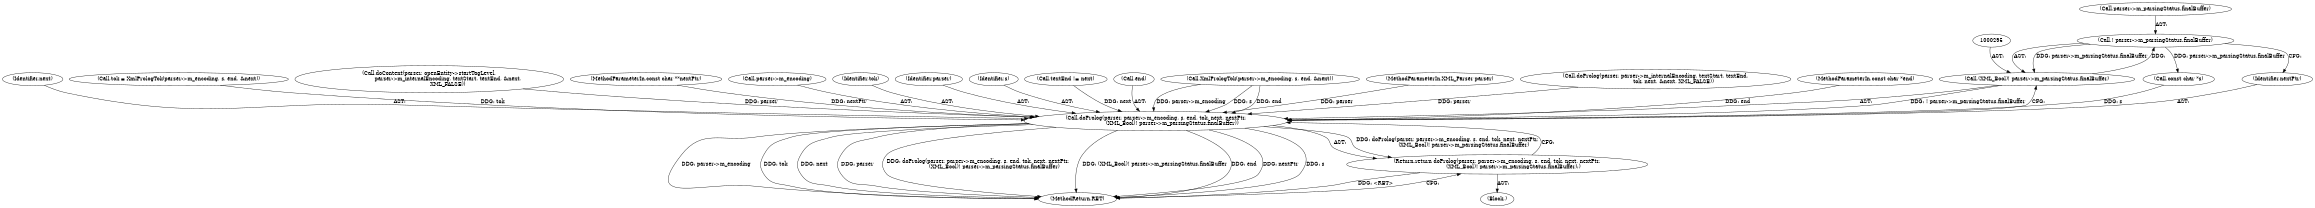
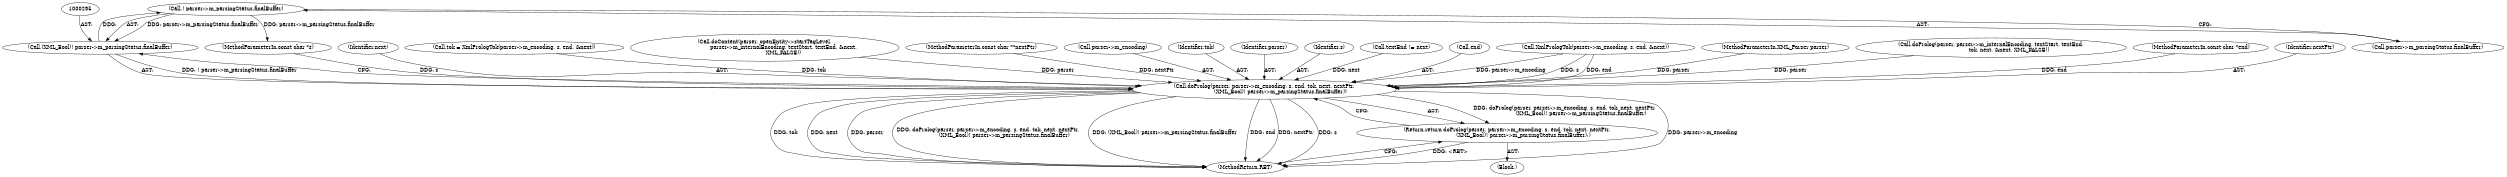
(2265, 47) -> (1351, 15)
(2179, 79) -> (268, 48)
